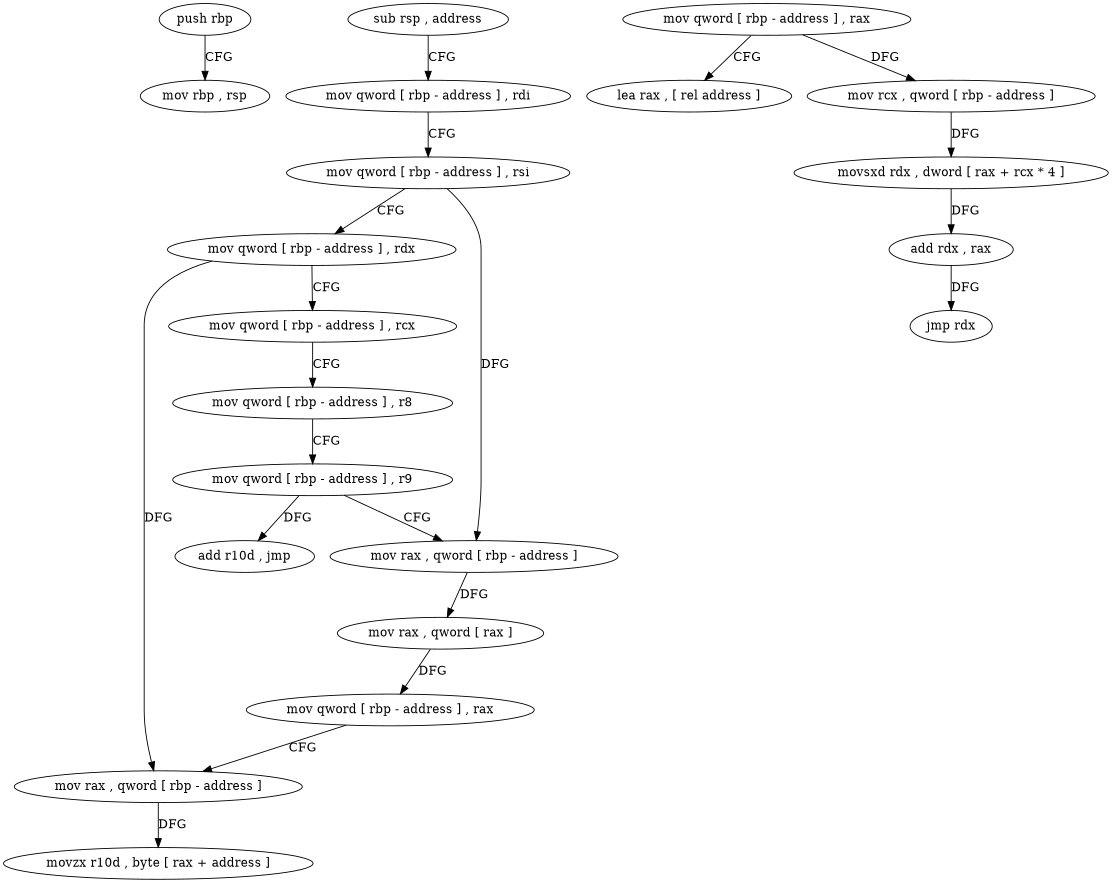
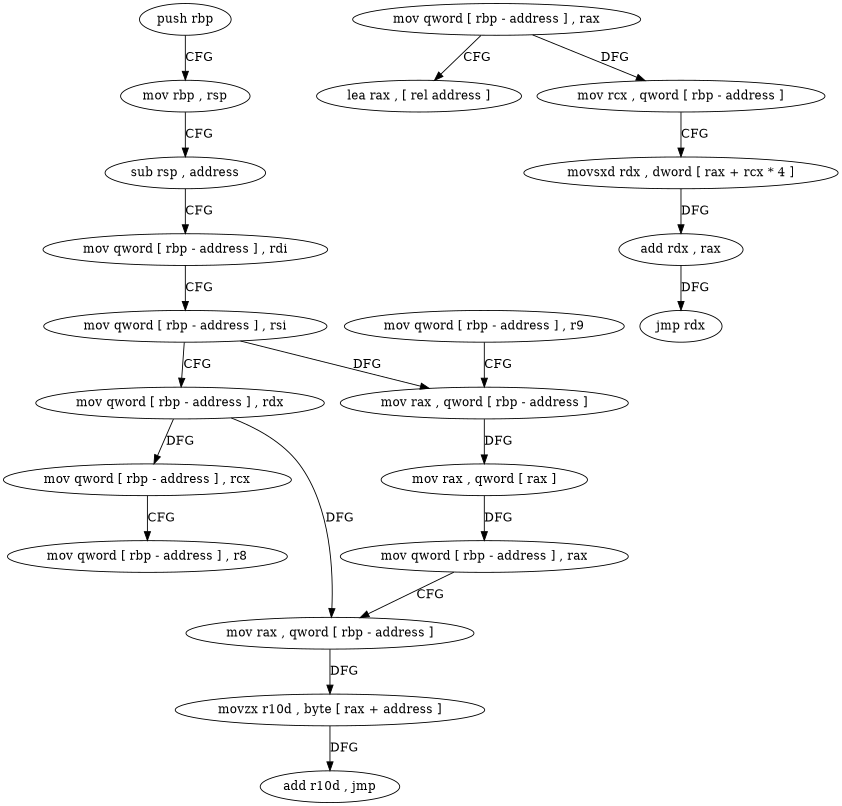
none -> (185, 130)
(966, 134) -> (695, 134)
(327, 288) -> (180, 441)
(313, 437) -> none
(282, 515) -> (330, 744)
